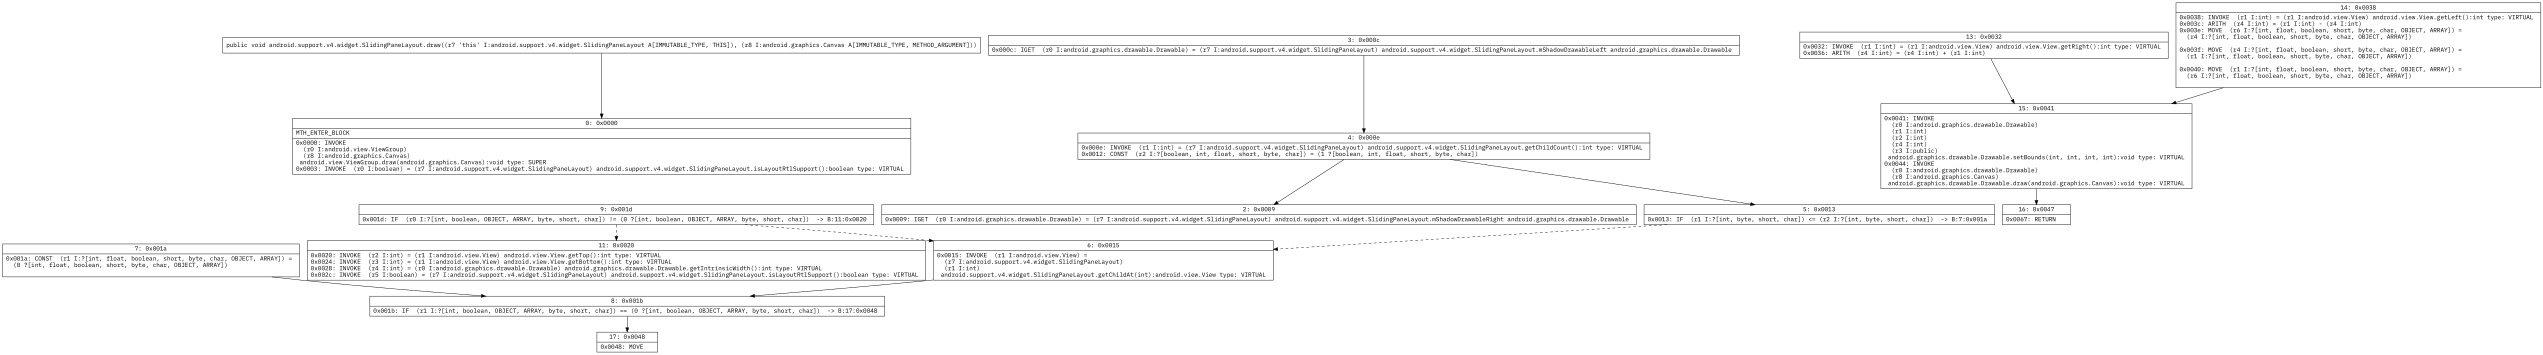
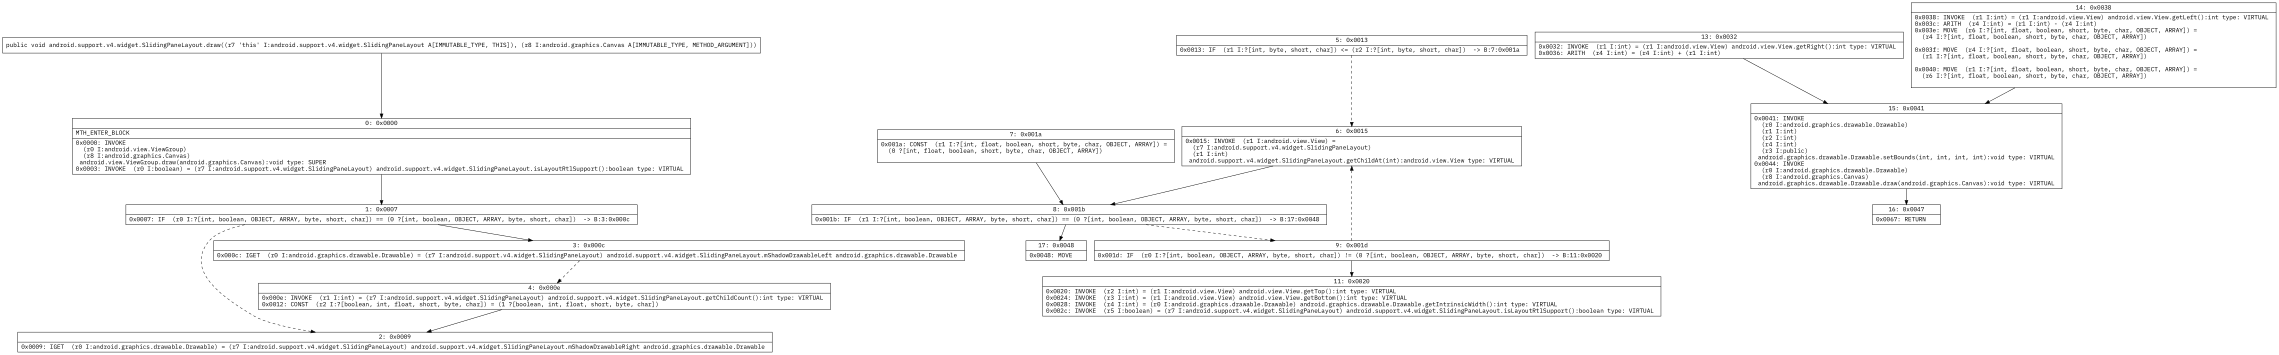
(1364, 92) -> (570, 270)
(1600, 182) -> none
none -> (382, 215)
(616, 230) -> (1352, 266)
none -> (1208, 232)
